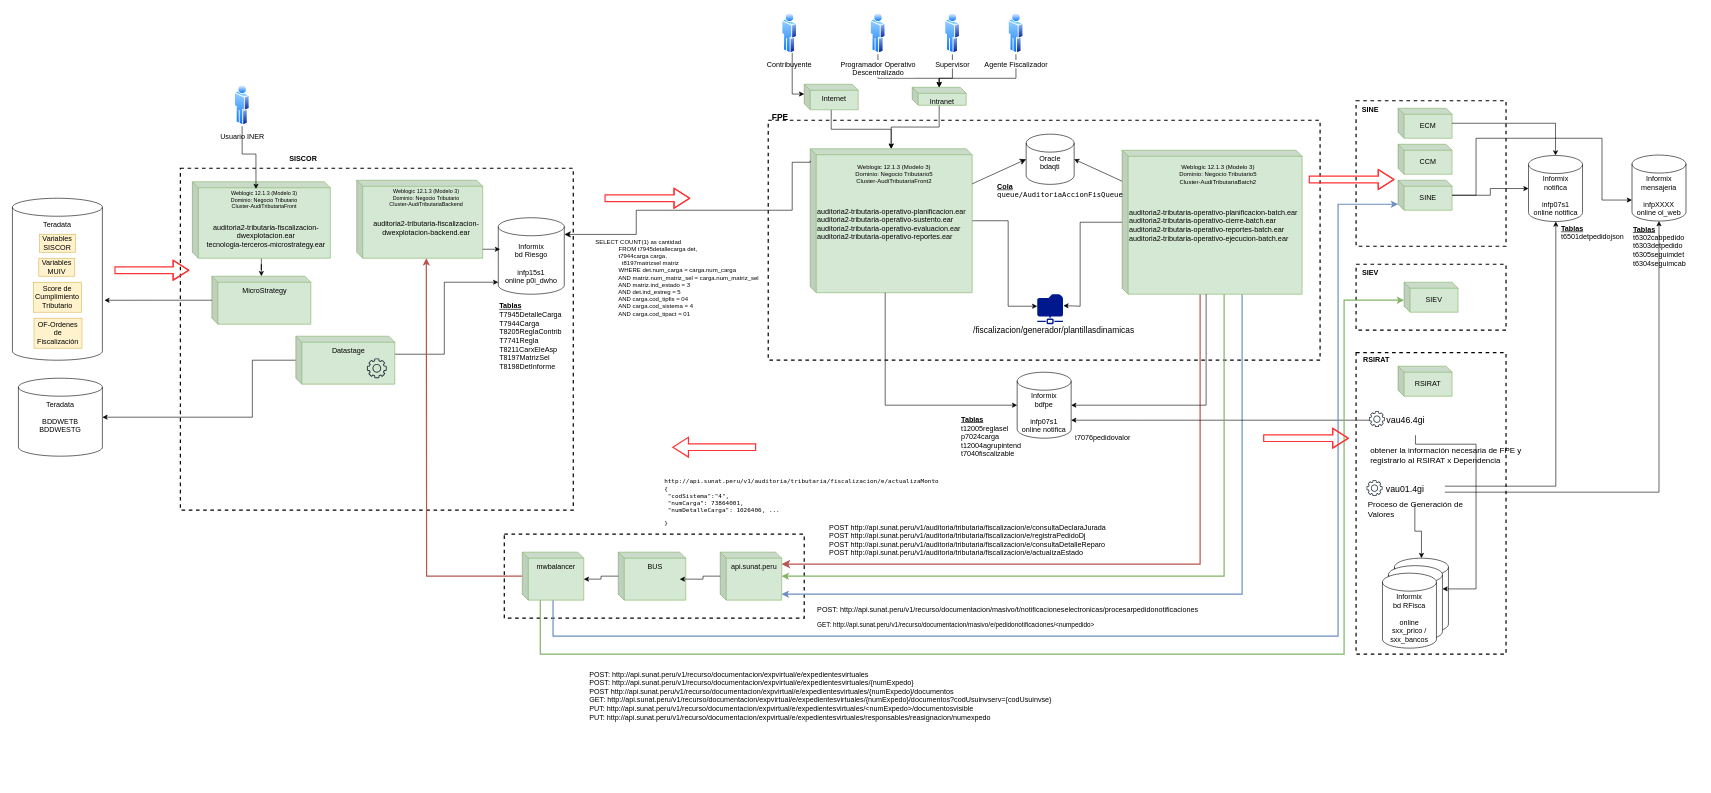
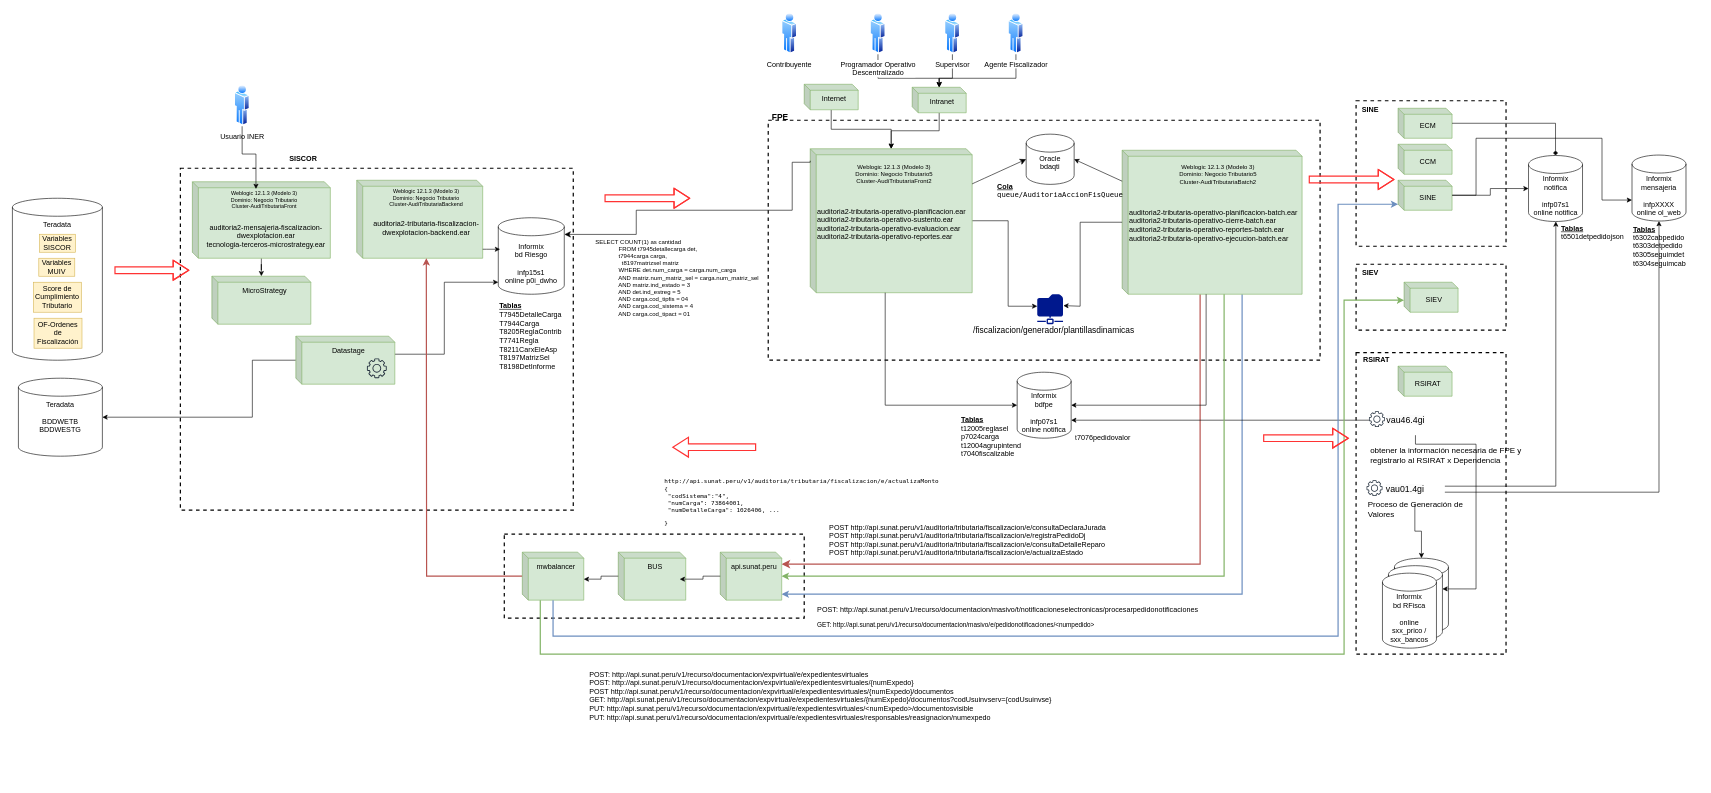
(794, 94) -> none
(939, 96) -> (939, 100)
(1556, 150) -> (1556, 149)
(266, 236) -> (266, 236)
(109, 300) -> none
